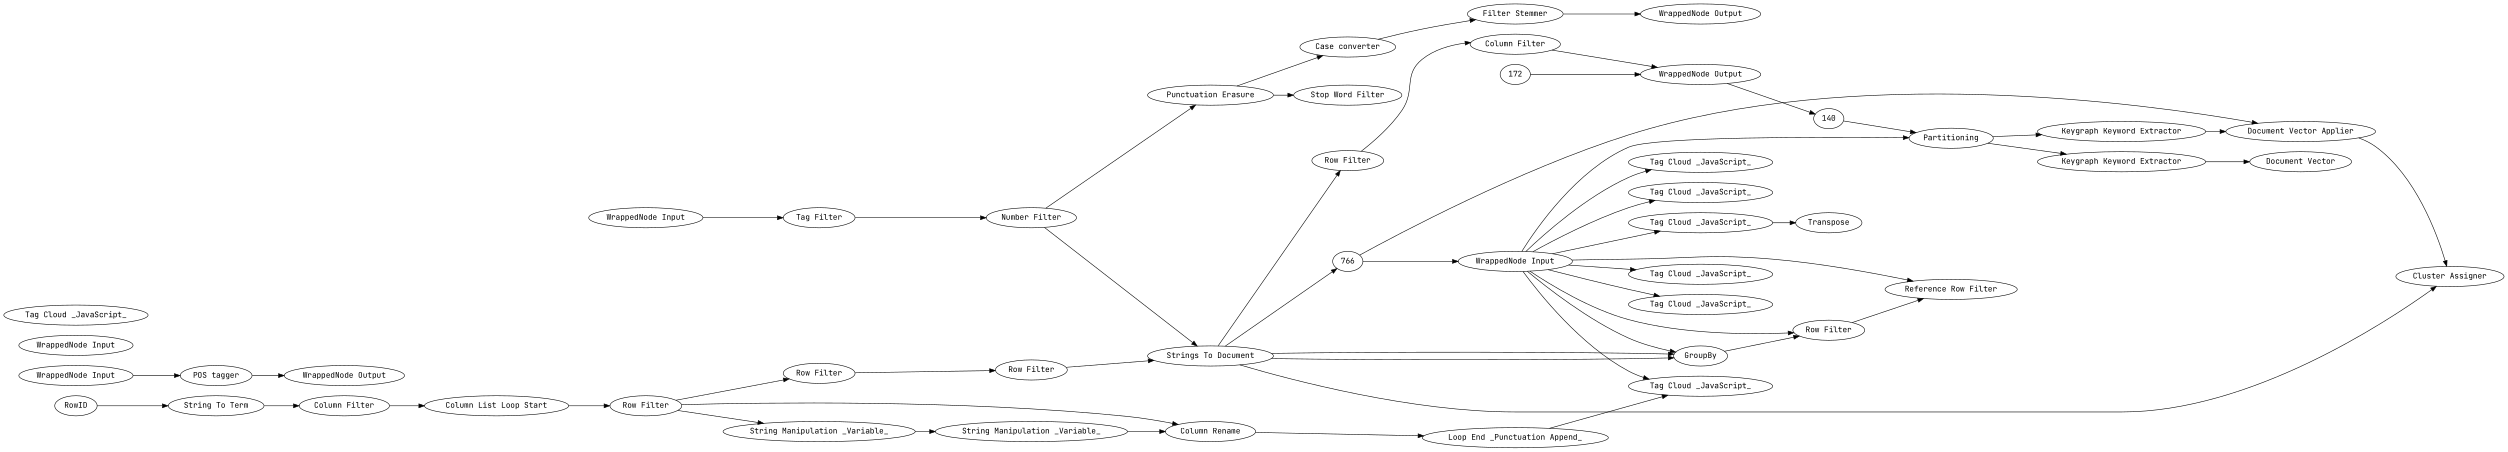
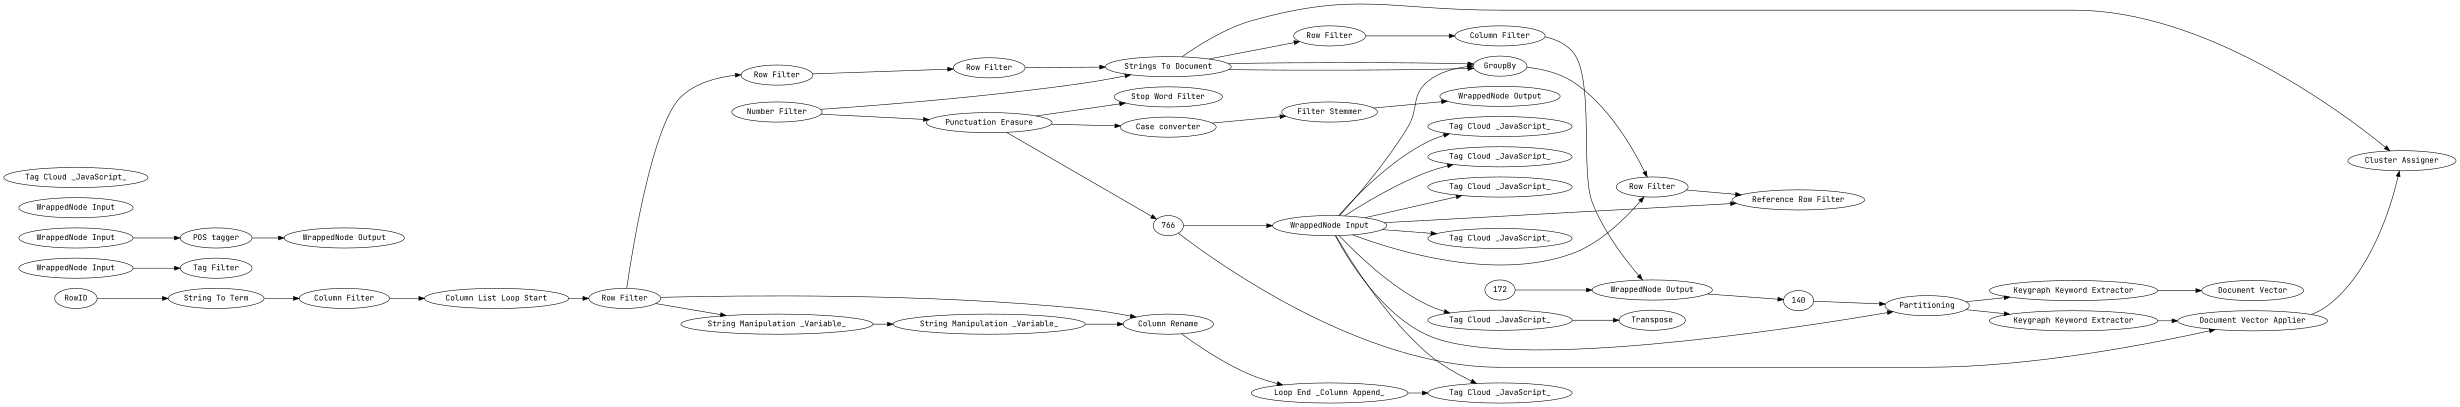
(918, 218) -> none
(1279, 309) -> (1079, 174)
(1515, 438) -> (1330, 393)
